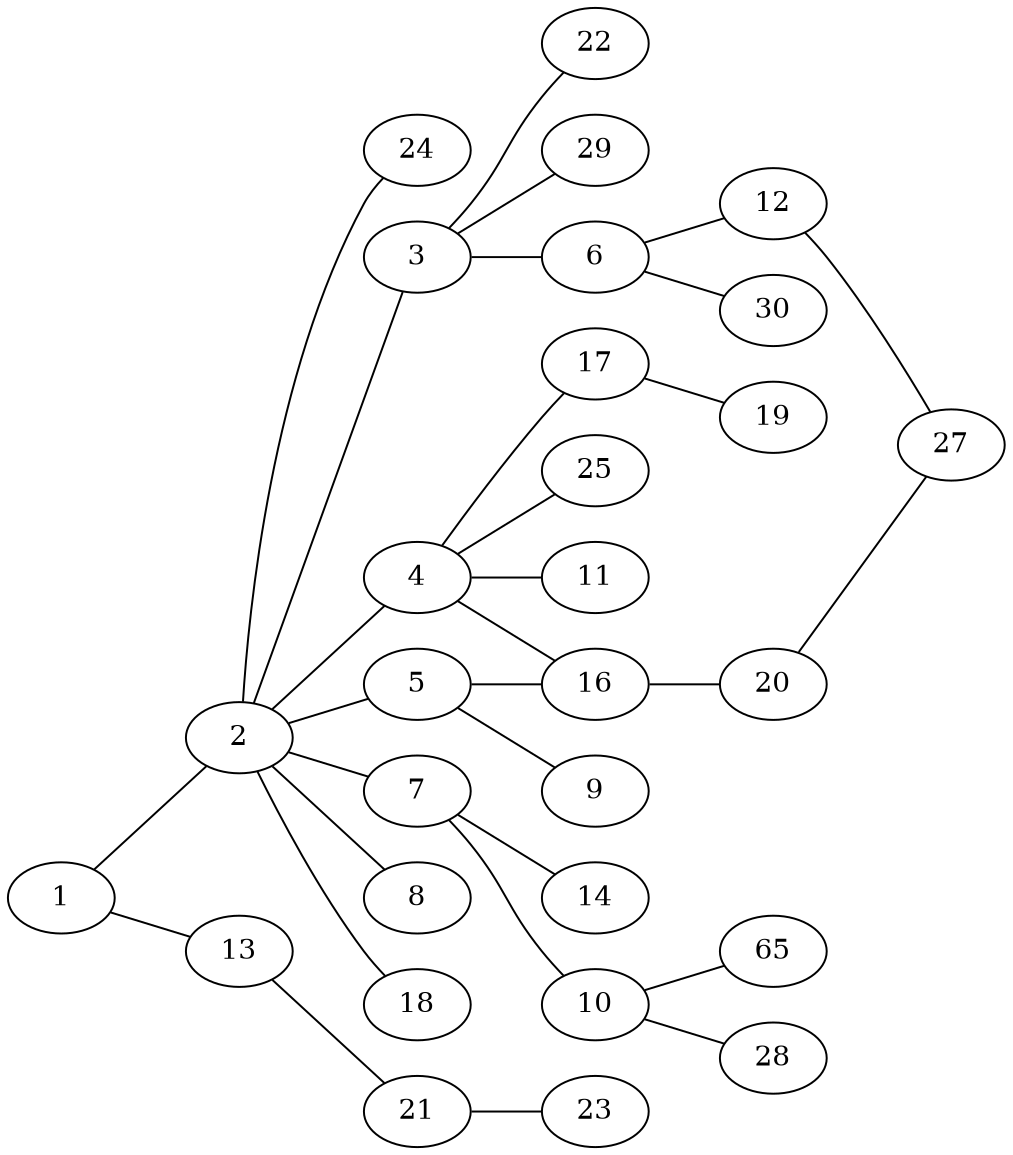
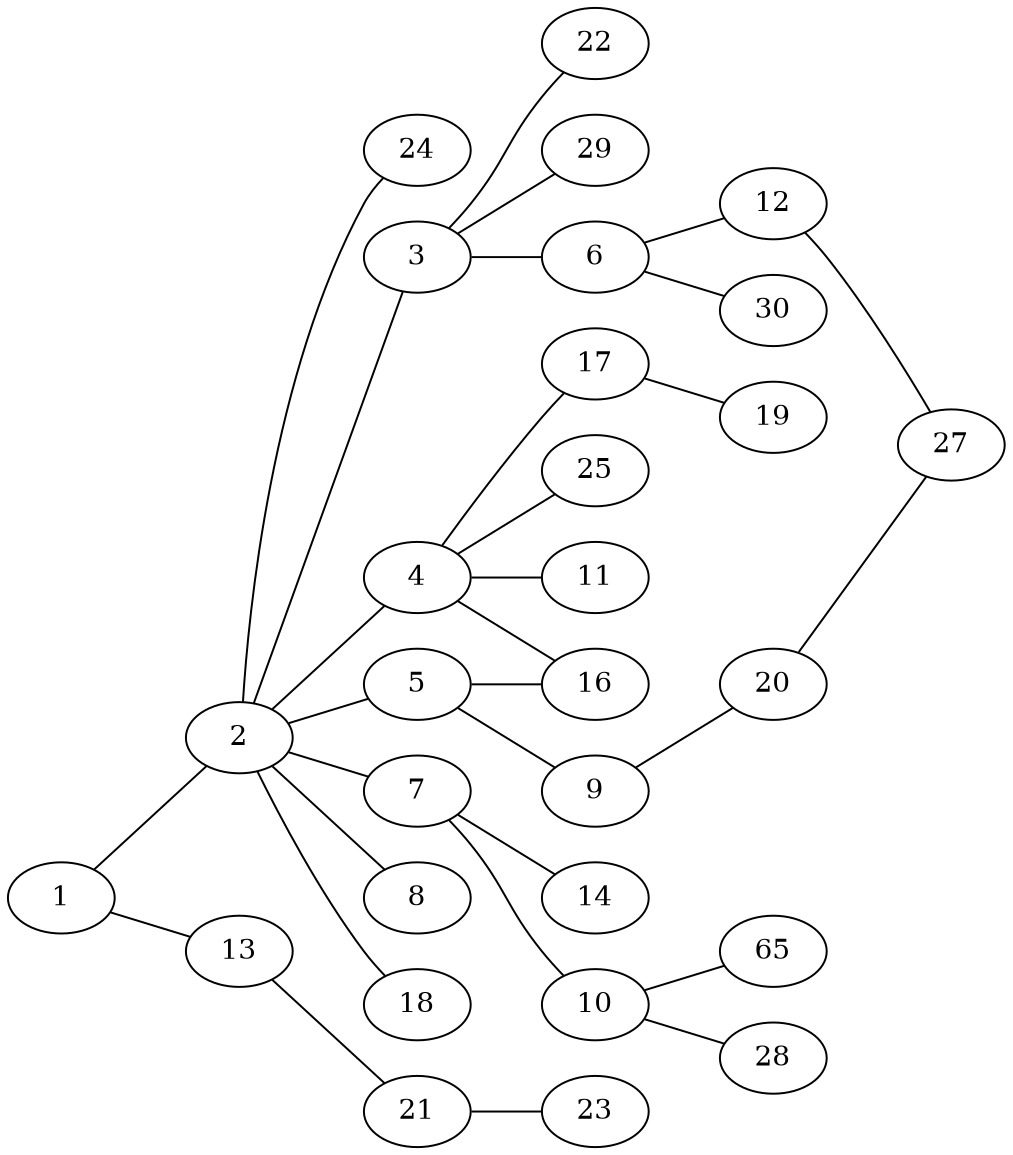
(685, 684) -> (684, 738)
